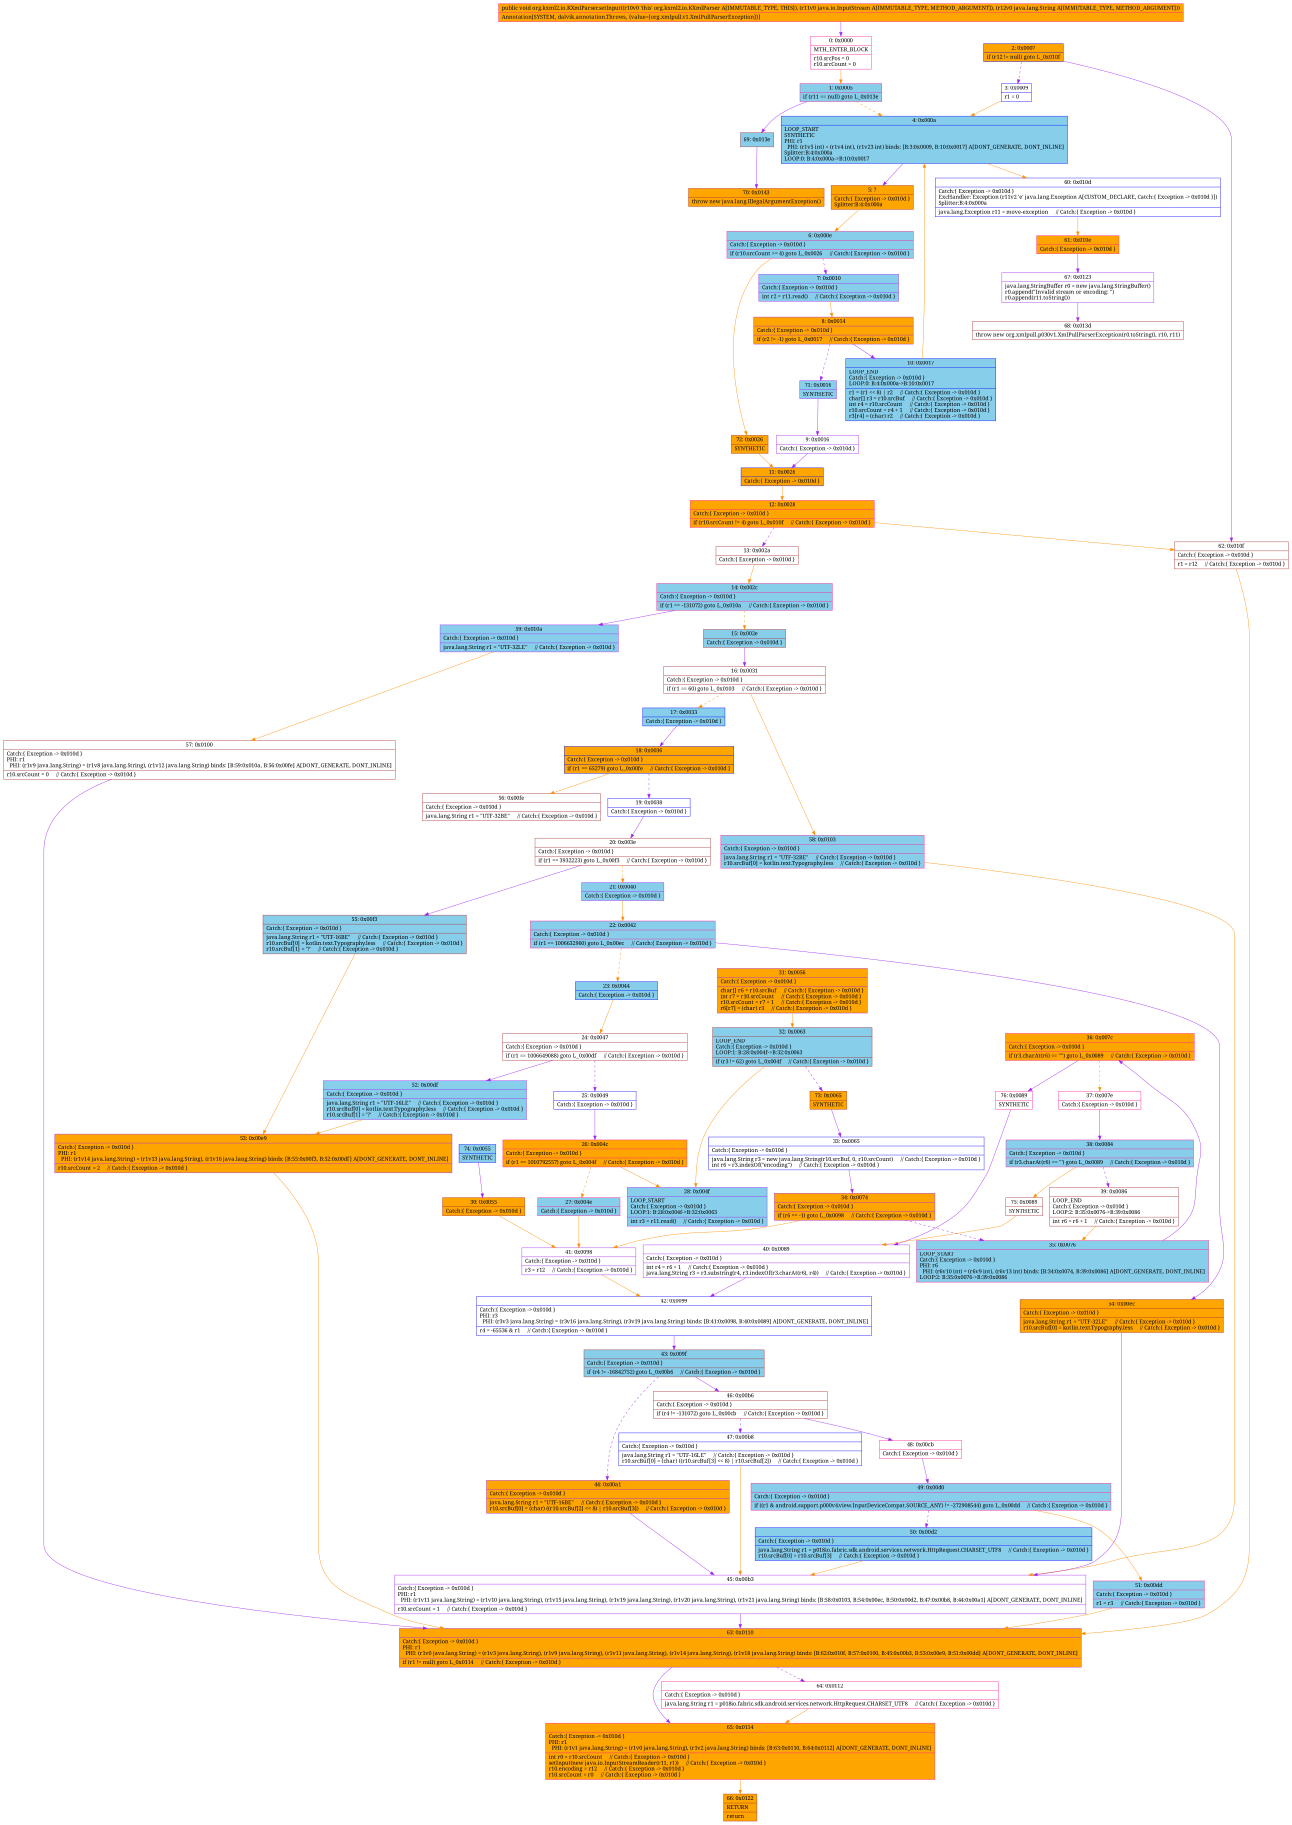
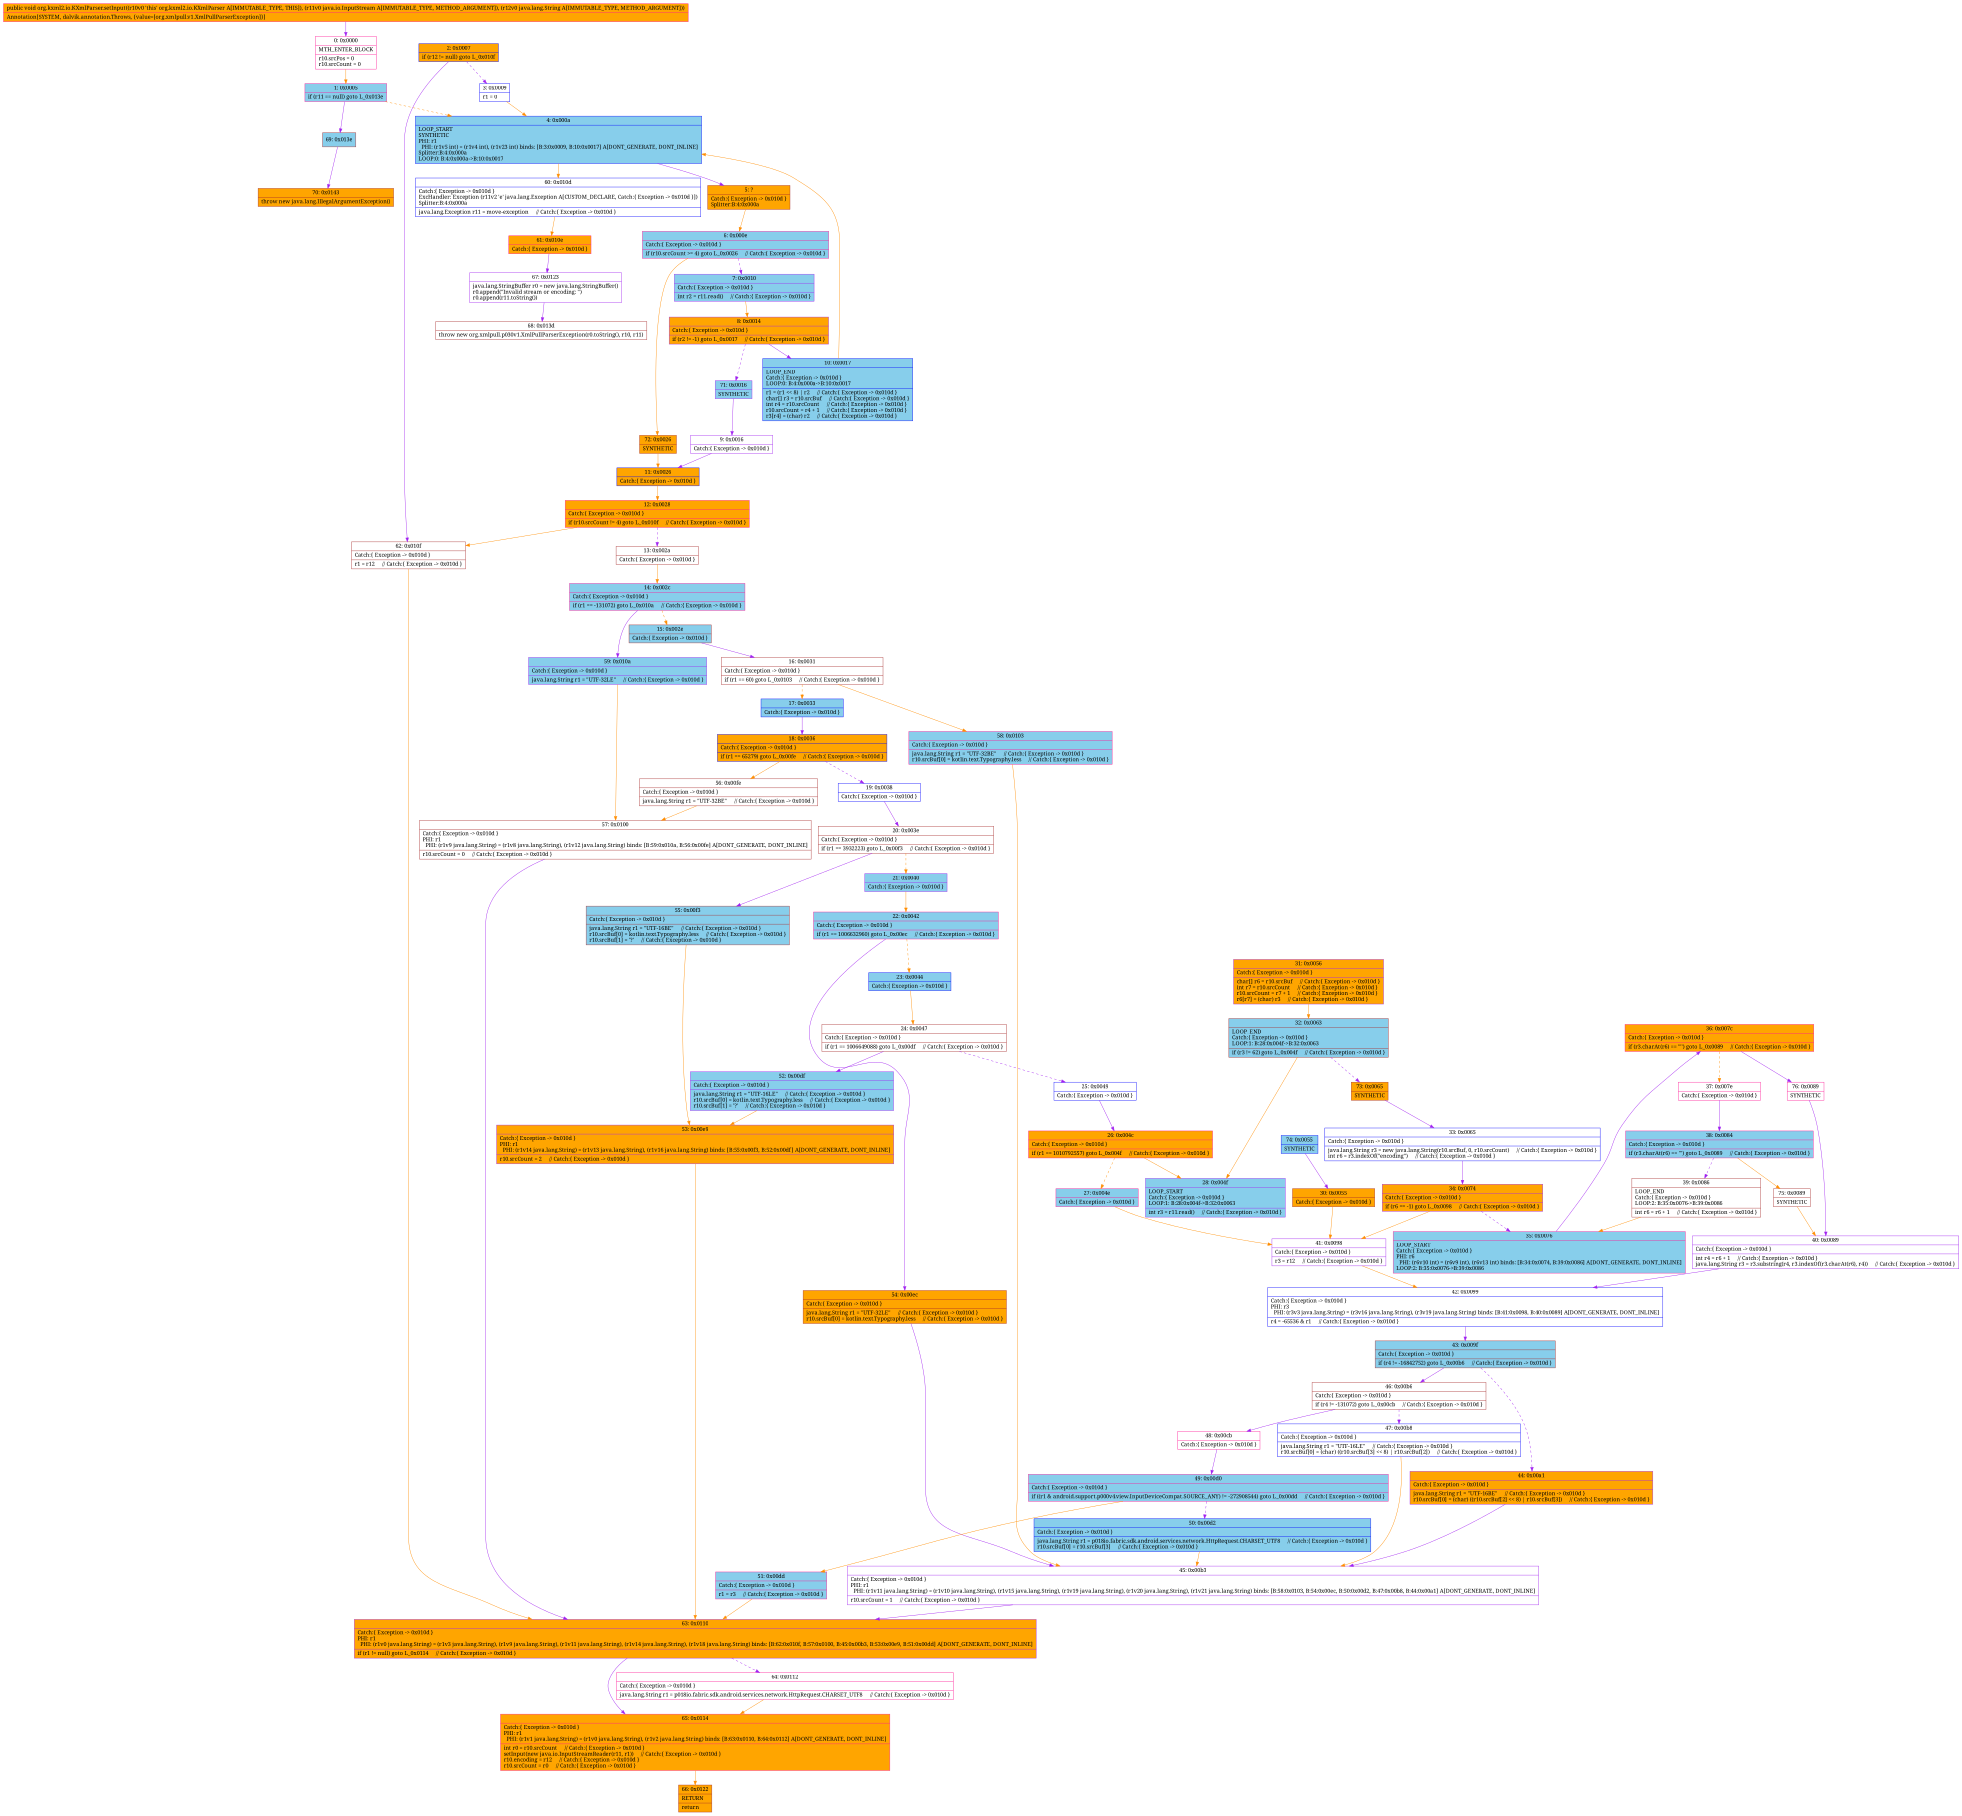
none -> (681, 812)
